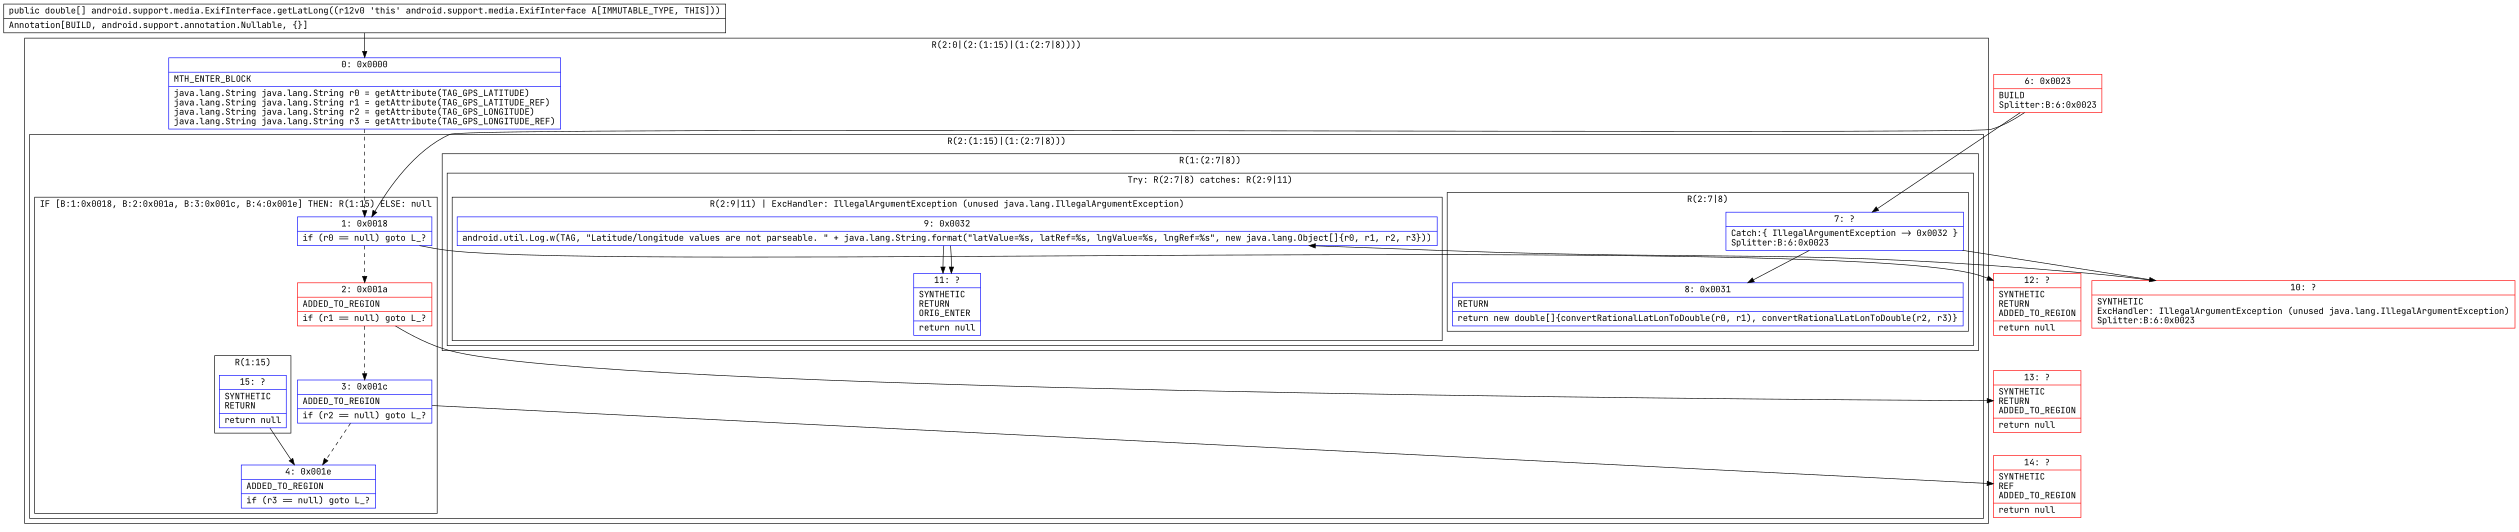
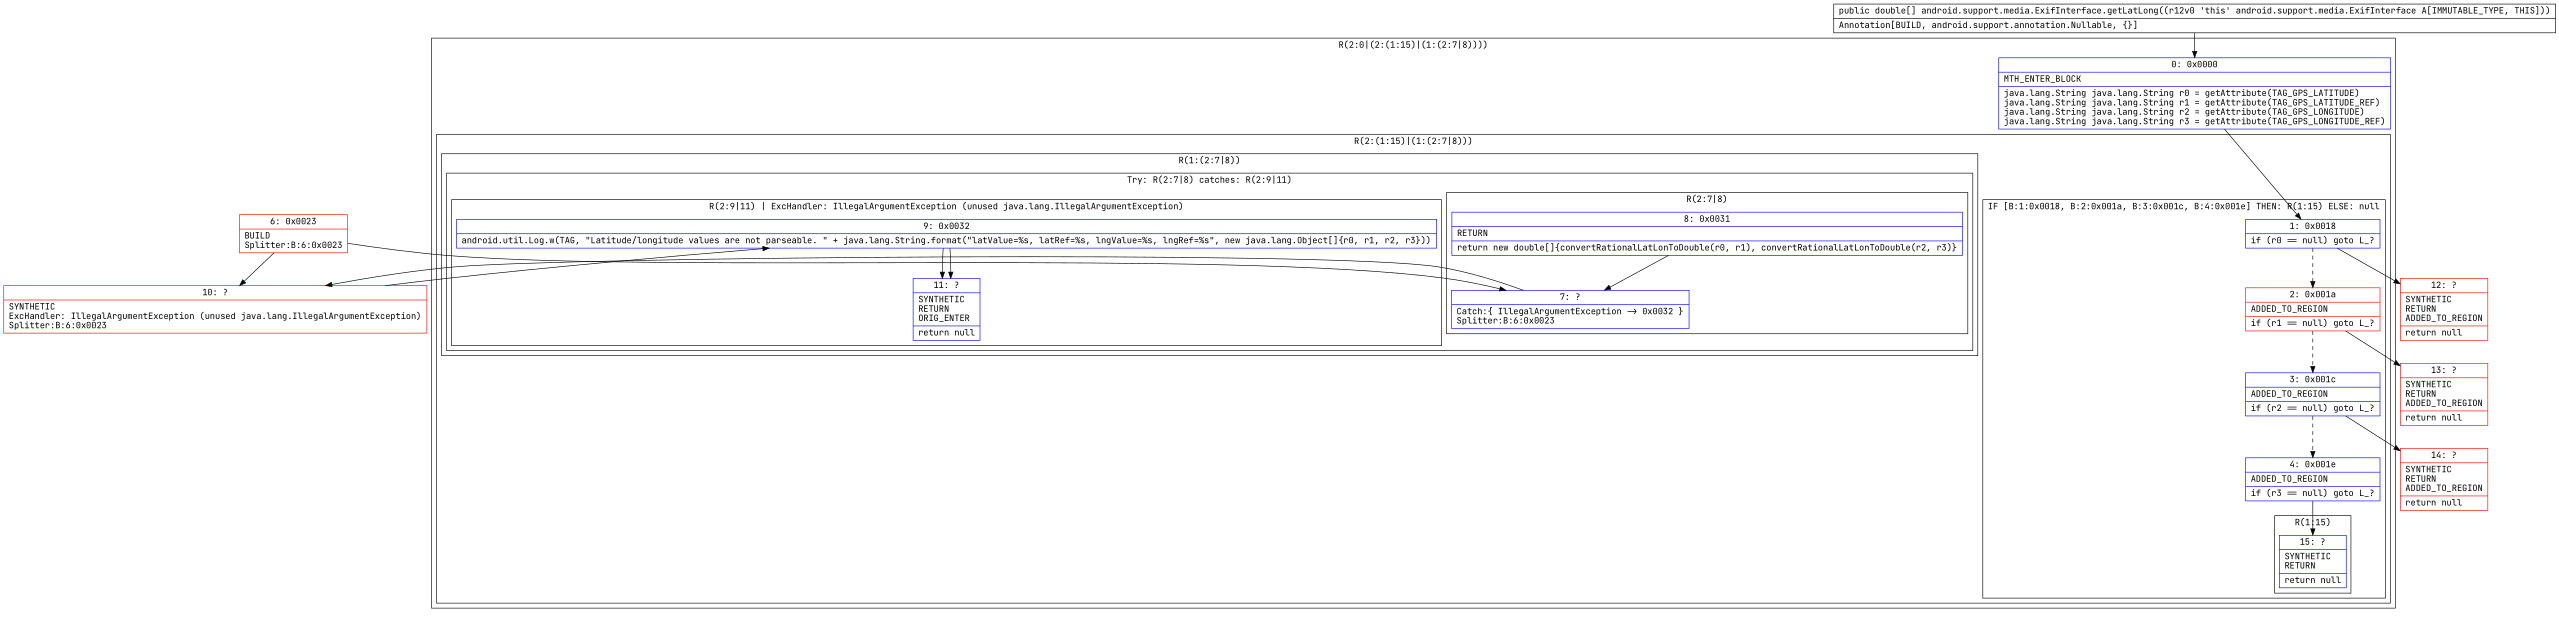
(1058, 131) -> (259, 267)
(365, 170) -> (2261, 172)
(1781, 265) -> (1639, 271)
(280, 444) -> (2313, 511)
(2006, 486) -> (2421, 479)
